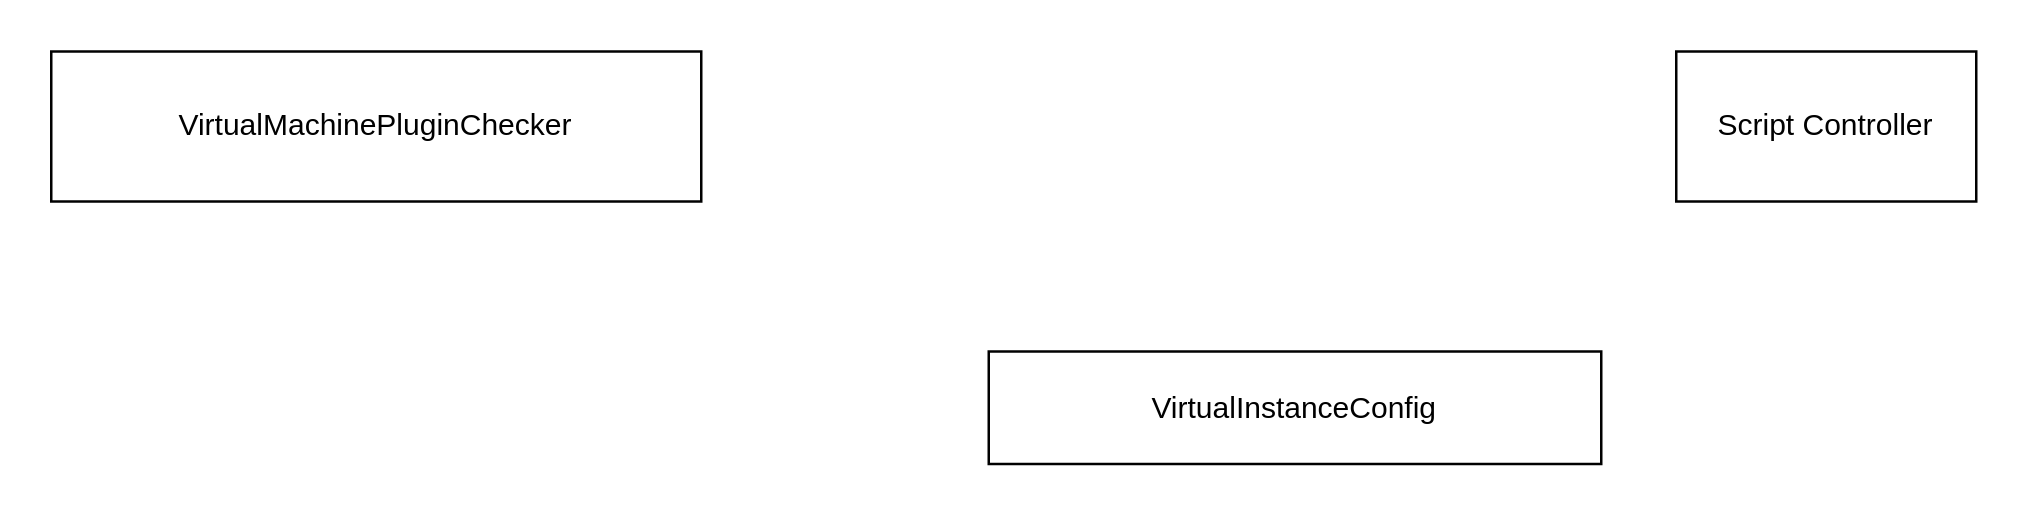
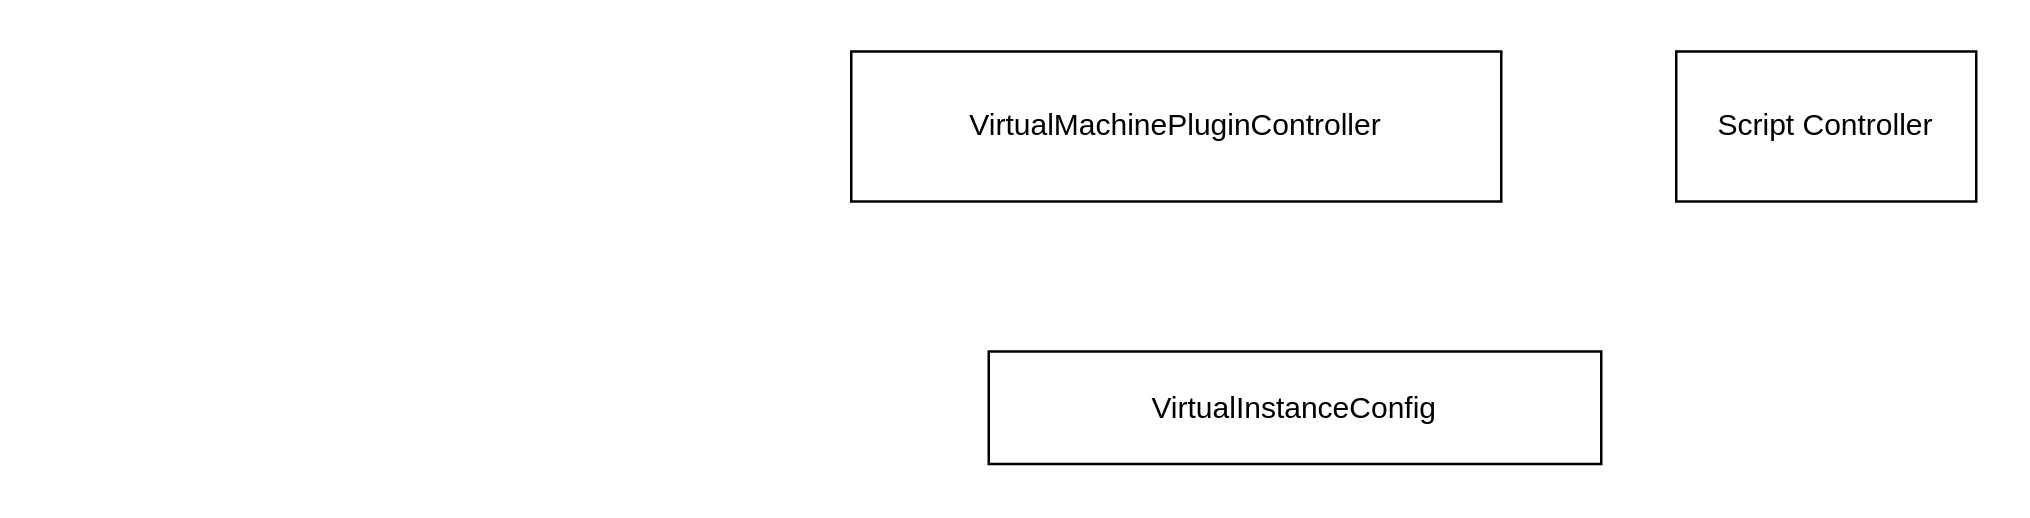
(376, 126) -> none
none -> (1176, 126)
